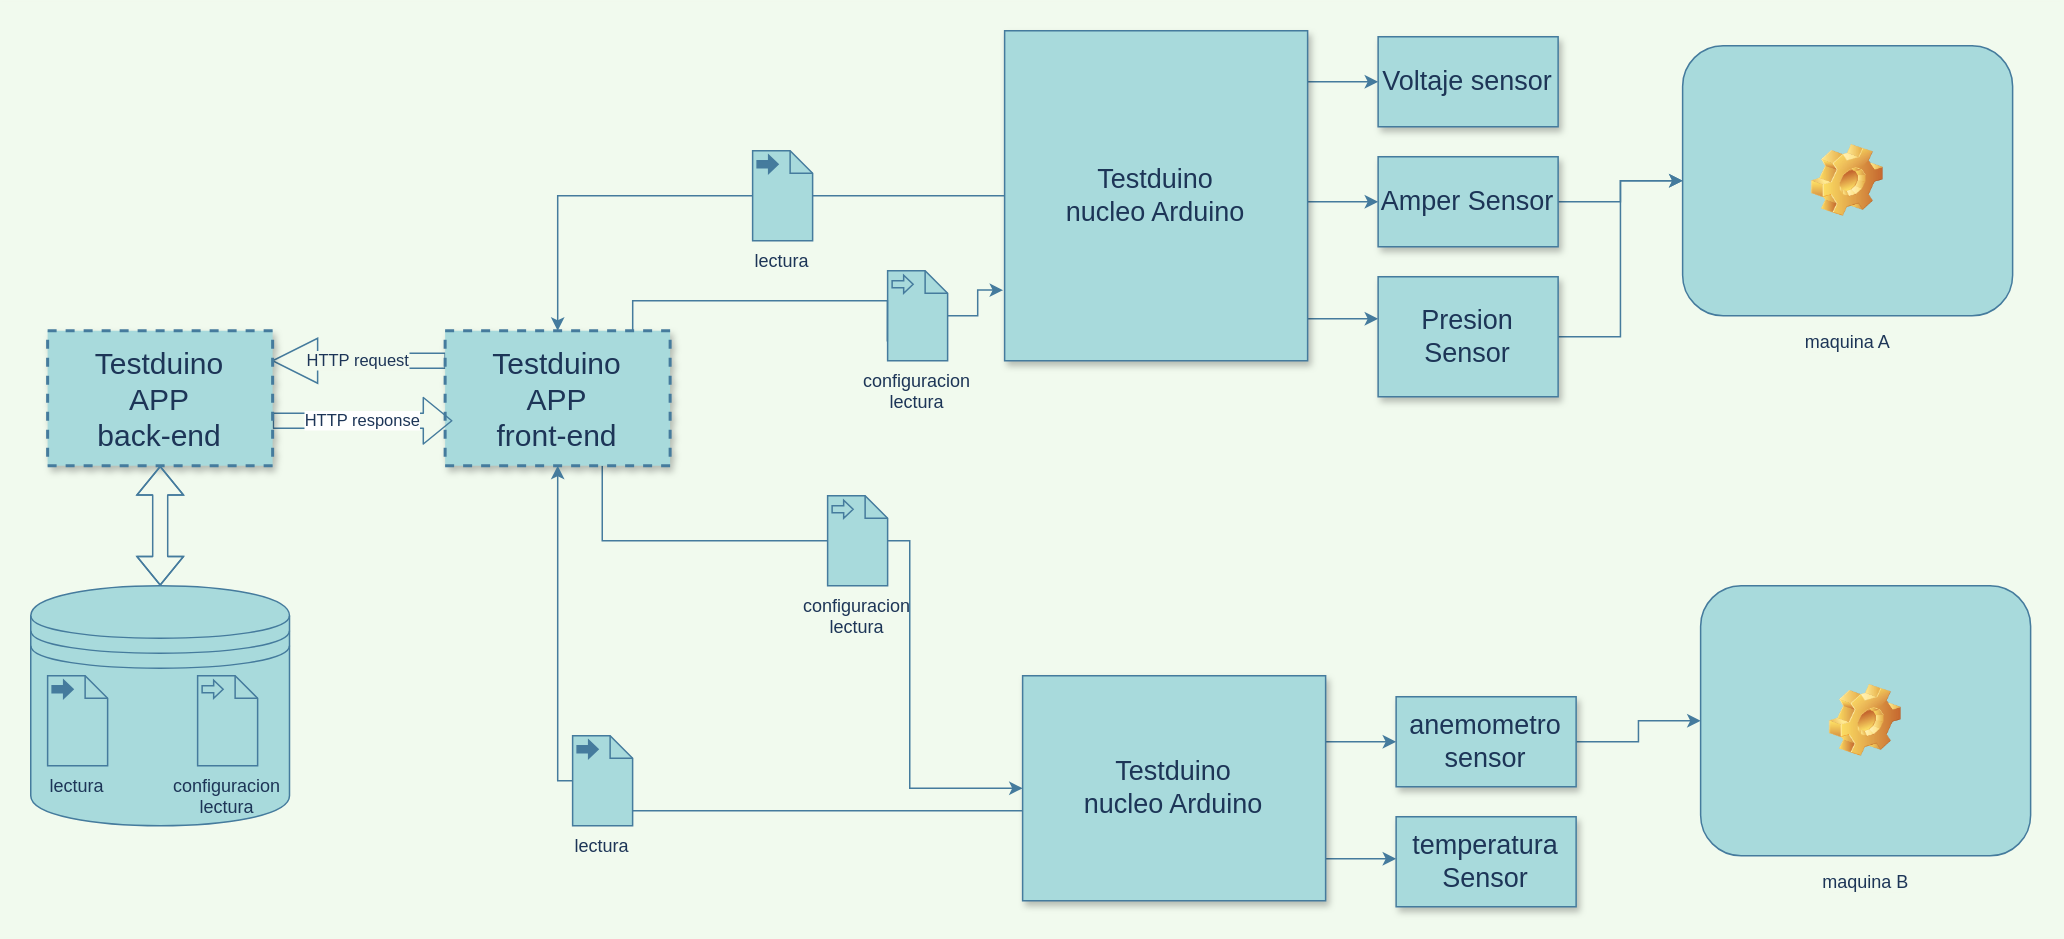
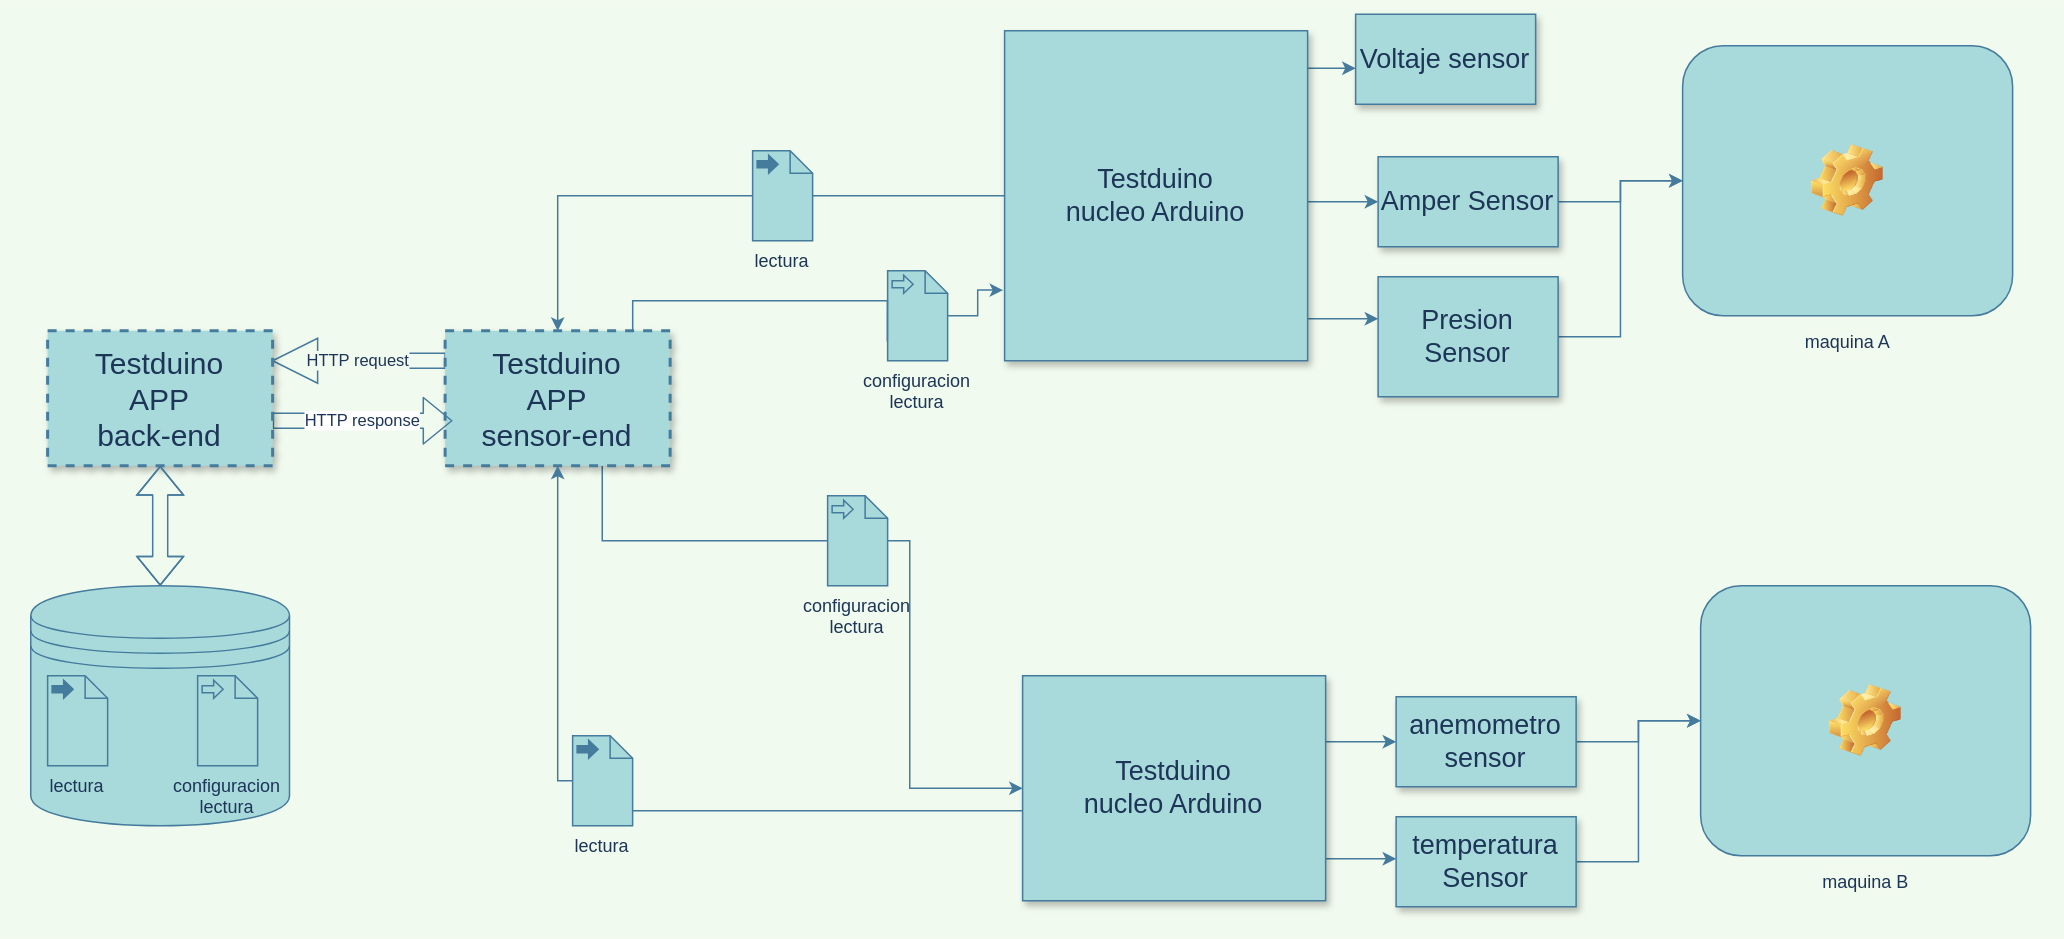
(1468, 82) -> (1446, 59)
(557, 398) -> (557, 398)
none -> (1638, 834)
